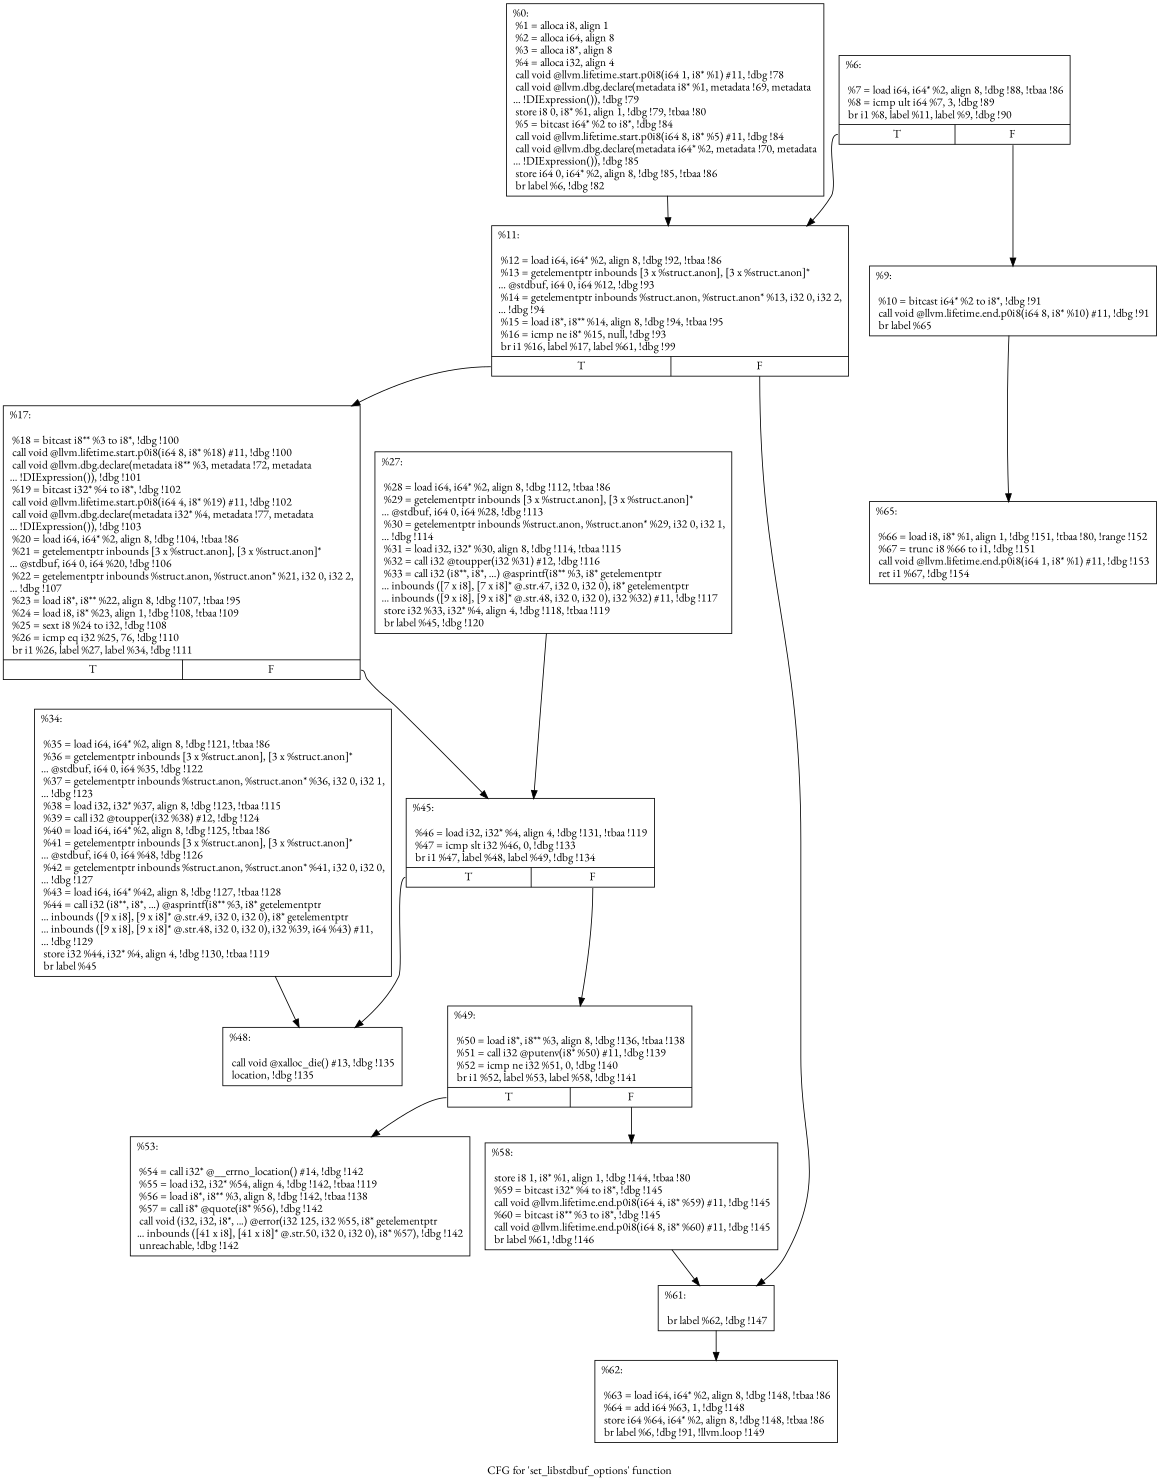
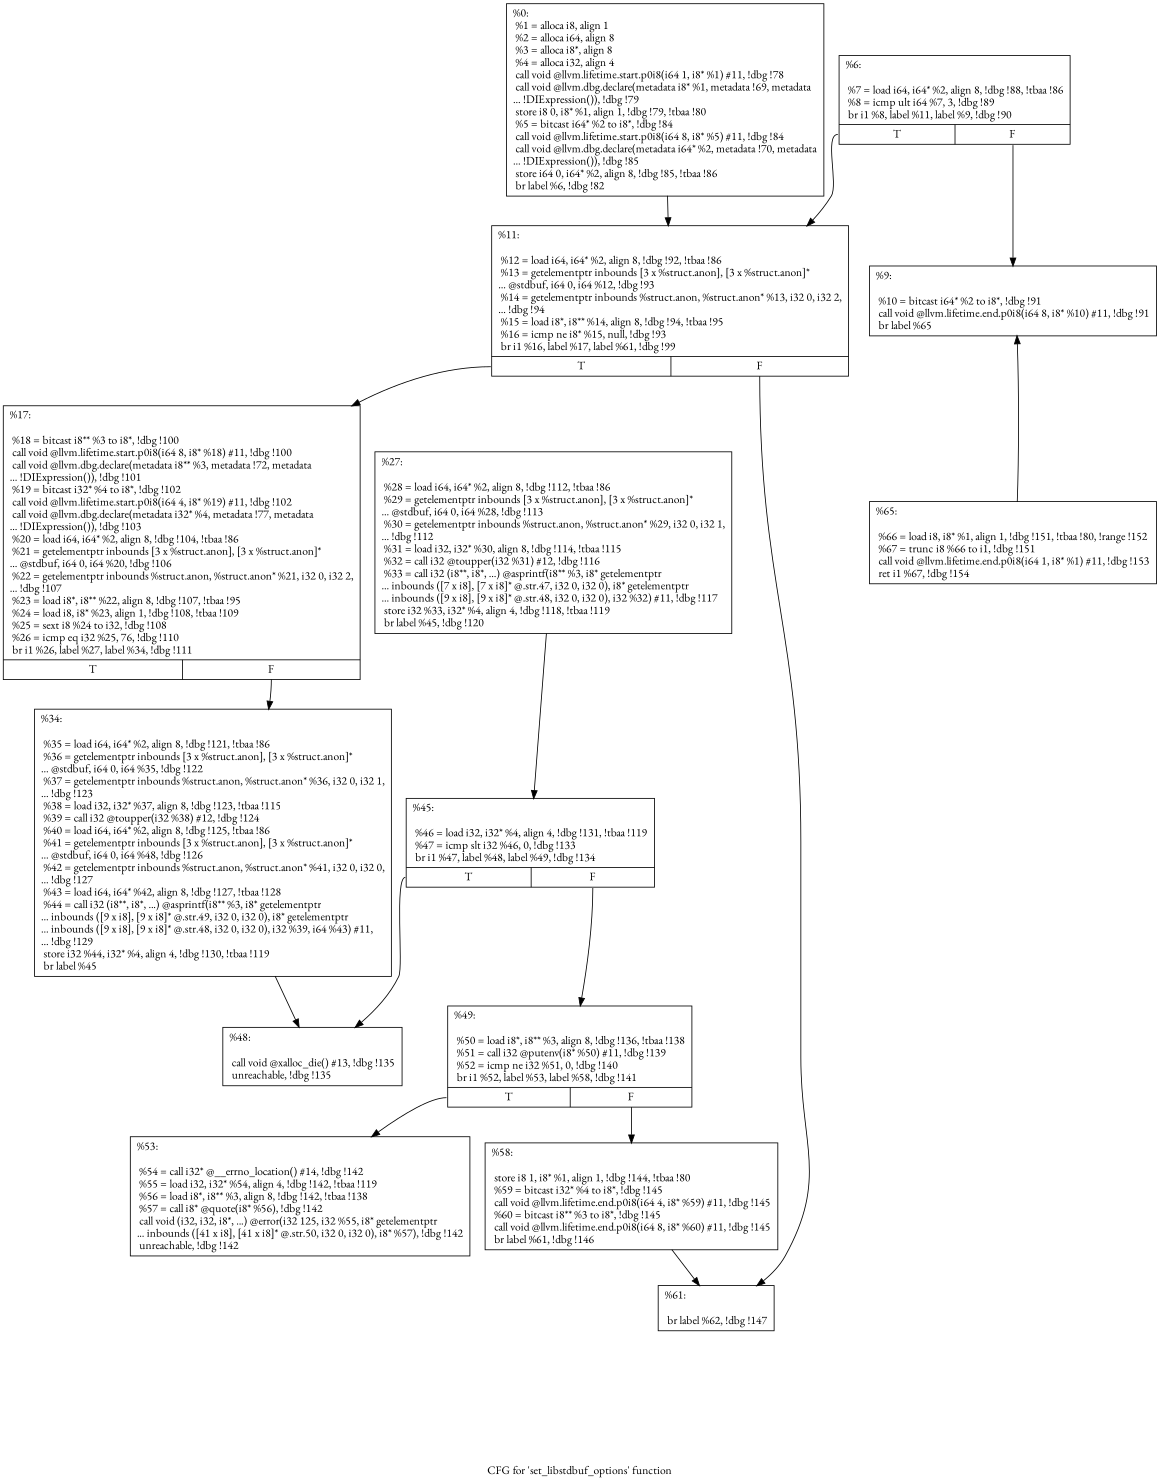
(1007, 415) -> (1019, 423)
(408, 536) -> (408, 536)
(421, 731) -> (271, 690)
(272, 1075) -> (280, 1075)
(716, 1401) -> none
